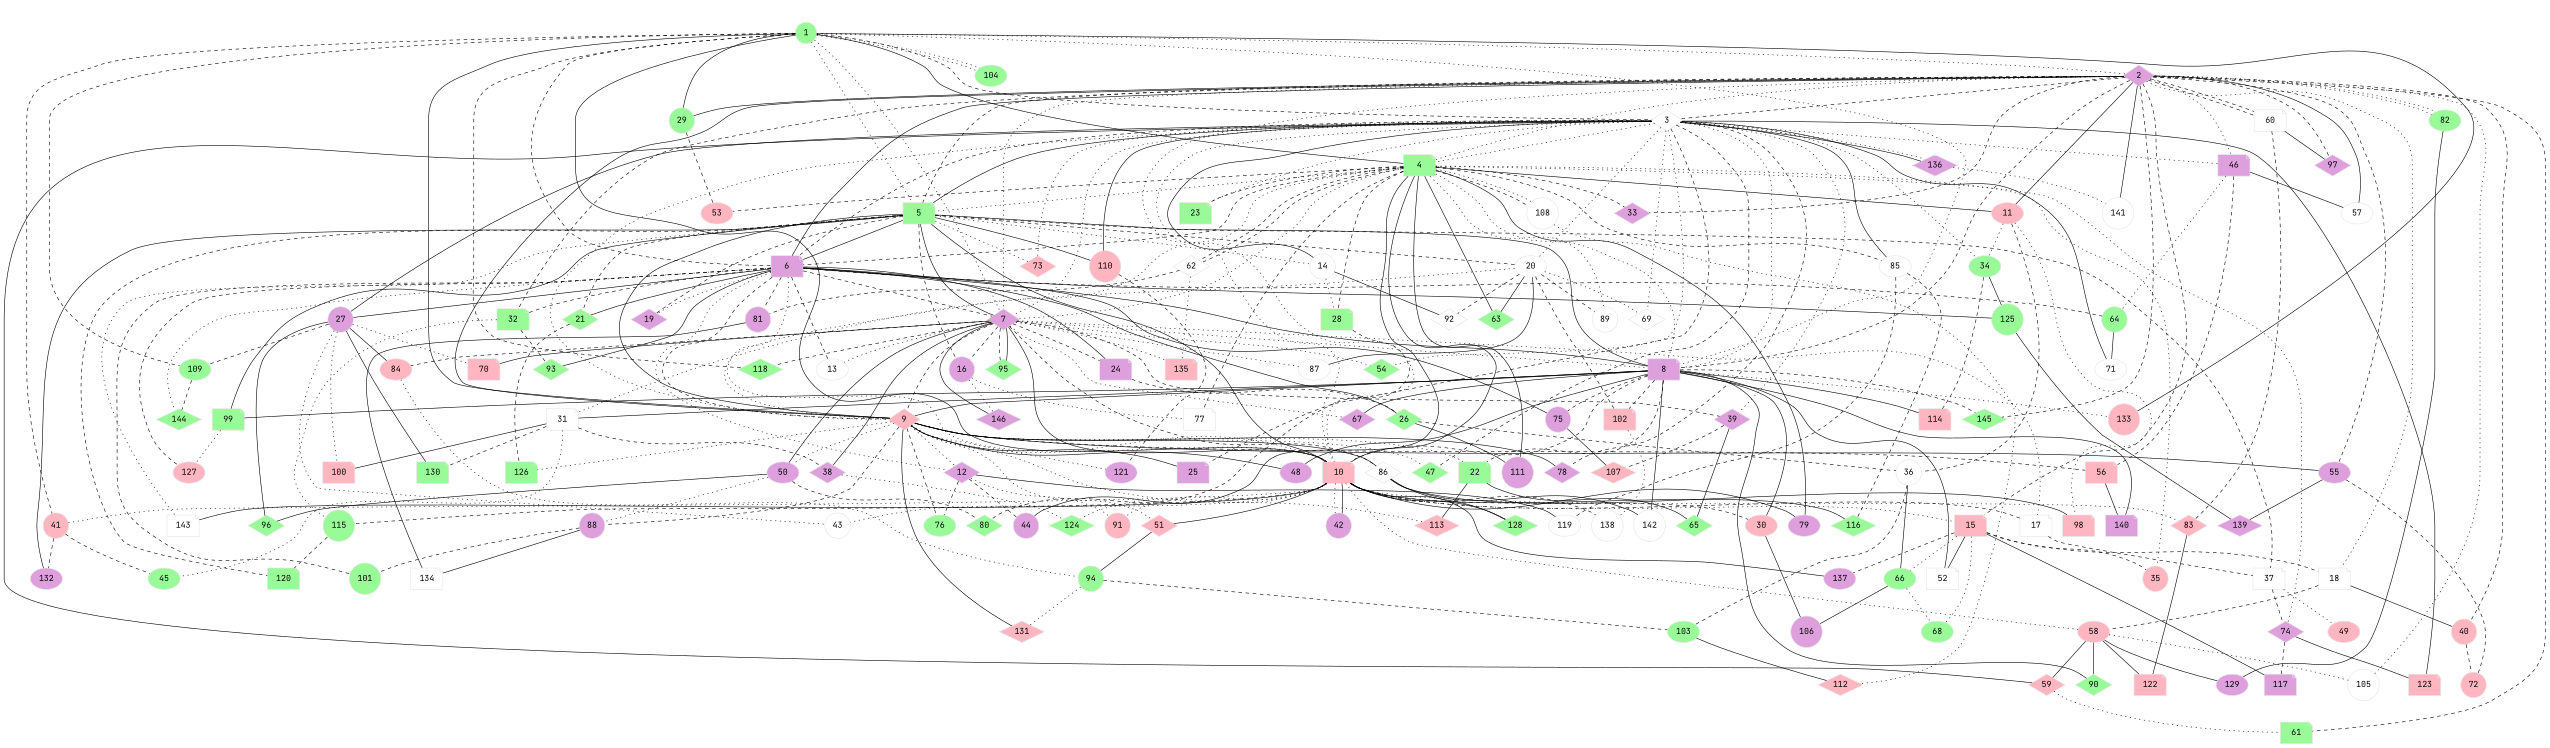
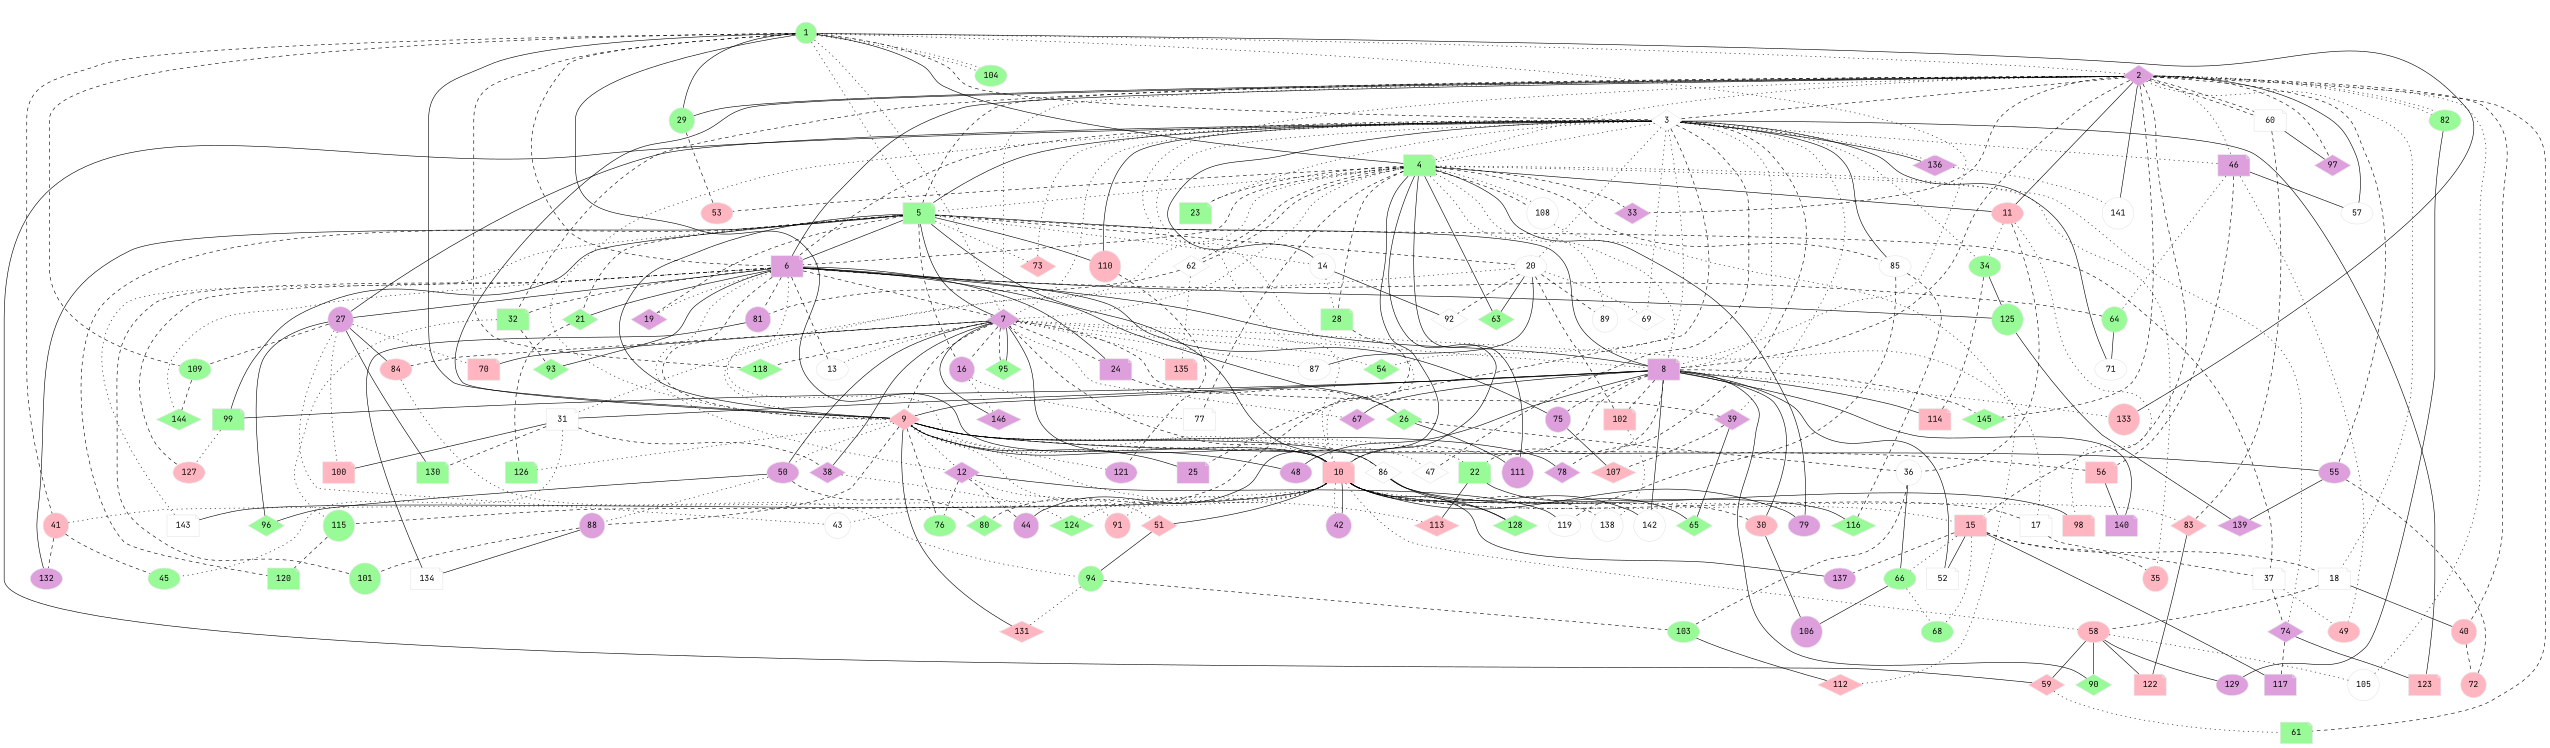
none -> (2338, 390)
(1430, 473) -> (1430, 473)
